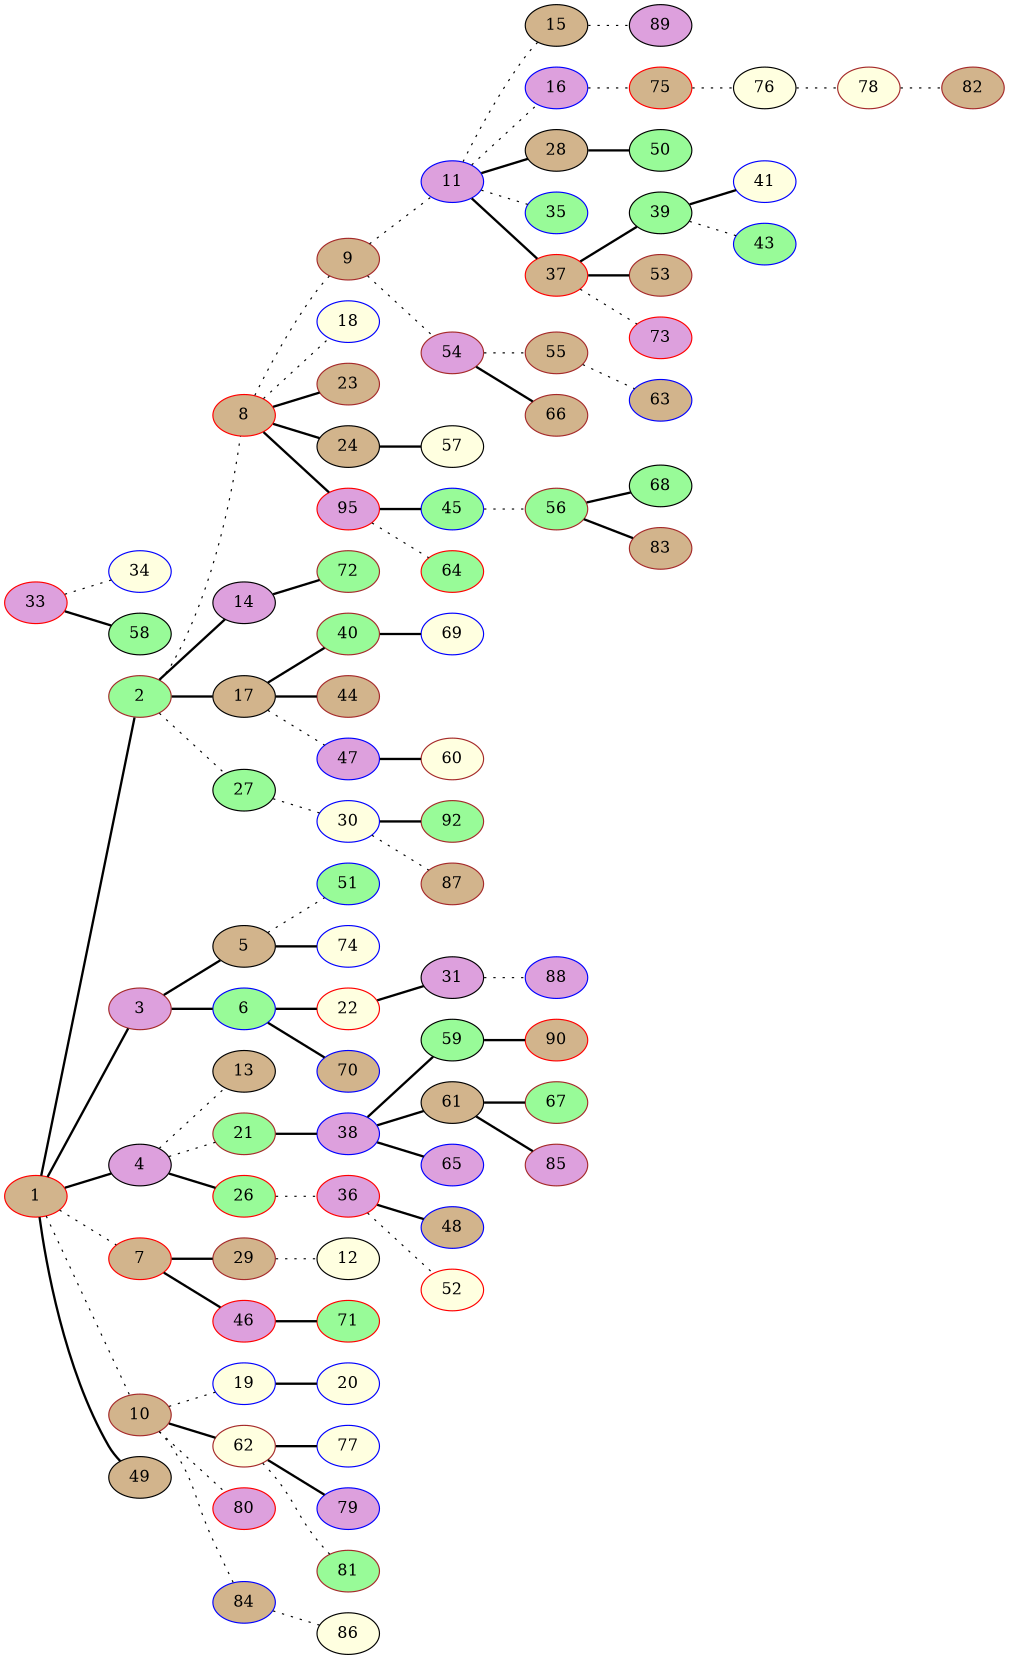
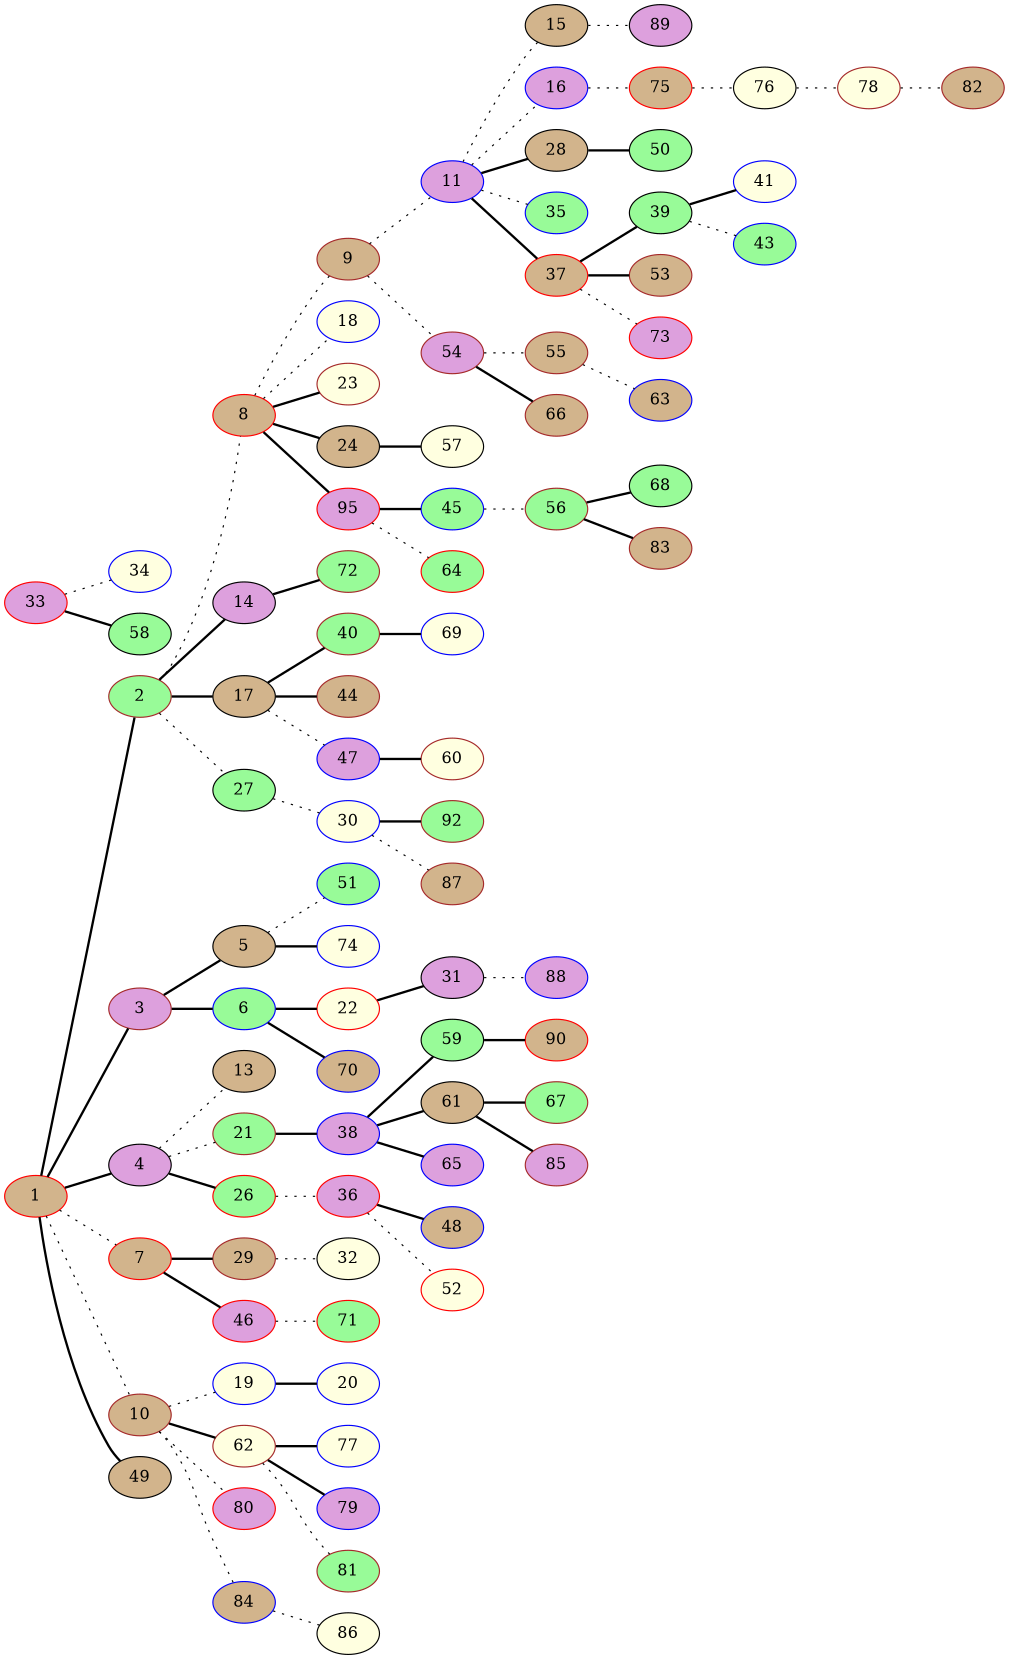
(348, 384) -> (348, 384)
(348, 1259) -> (348, 1259)
(296, 1321) -> (296, 1321)
